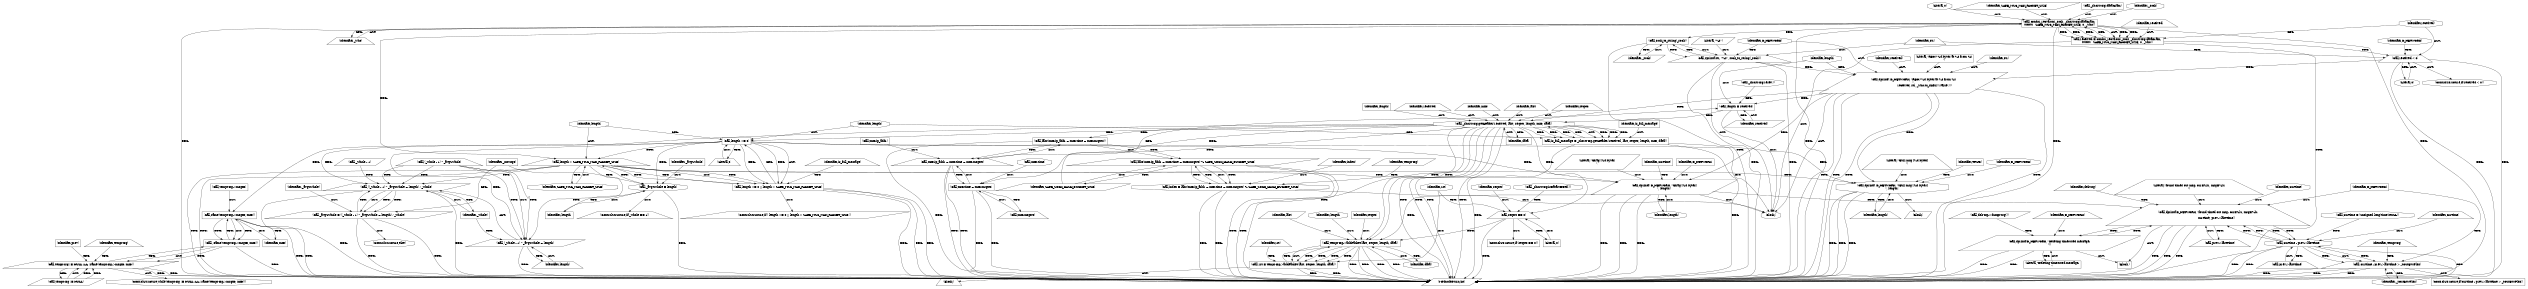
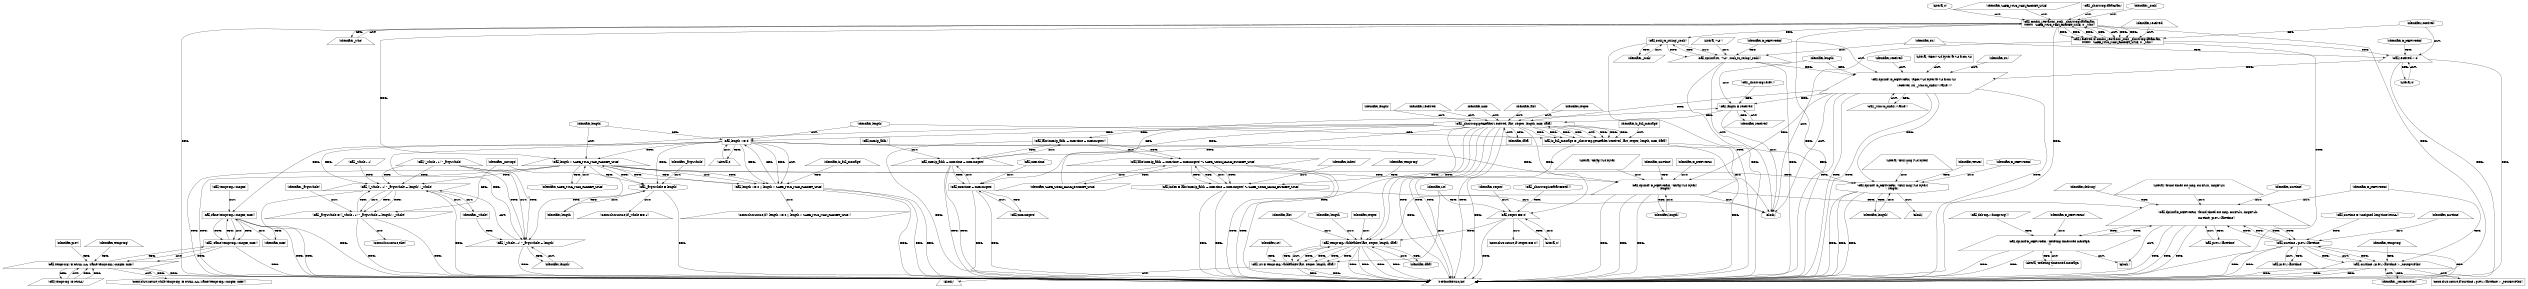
(2460, 83) -> none
none -> (1888, 107)
(470, 200) -> (470, 200)
